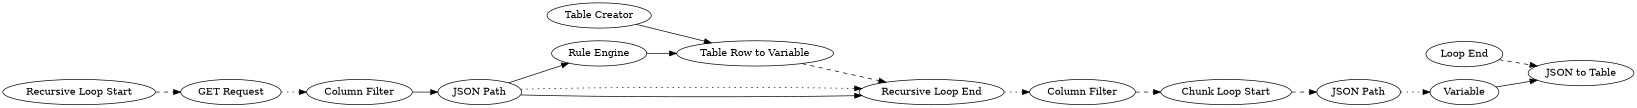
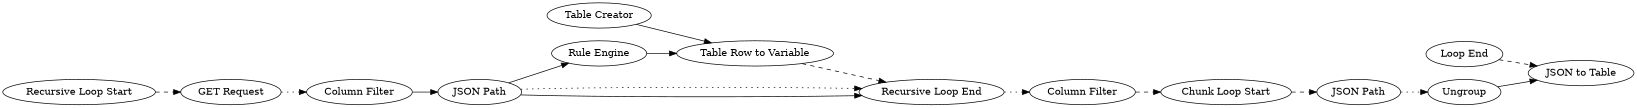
(1464, 92) -> (1464, 92)
